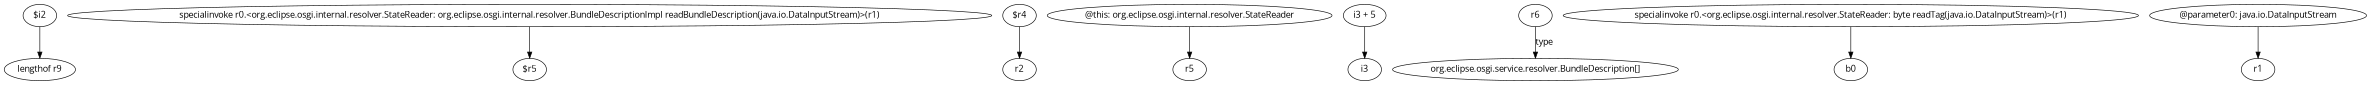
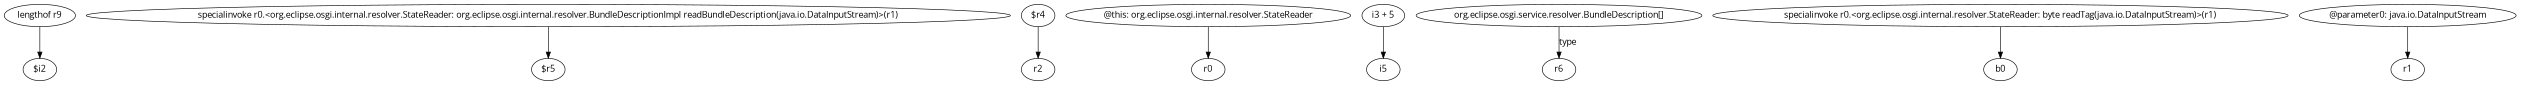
(40, 39) -> (40, 39)
(1535, 39) -> (1559, 39)
(1190, 70) -> (1208, 70)
(1365, 70) -> (1383, 70)
